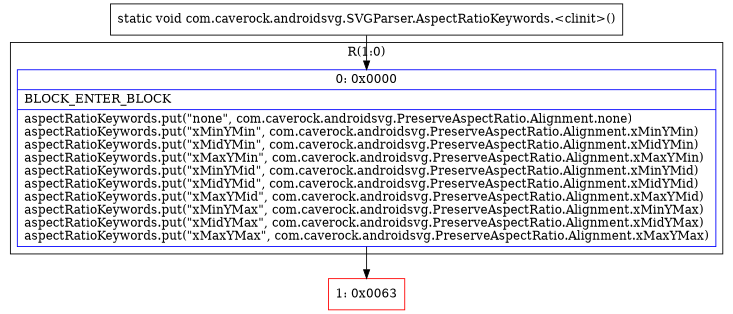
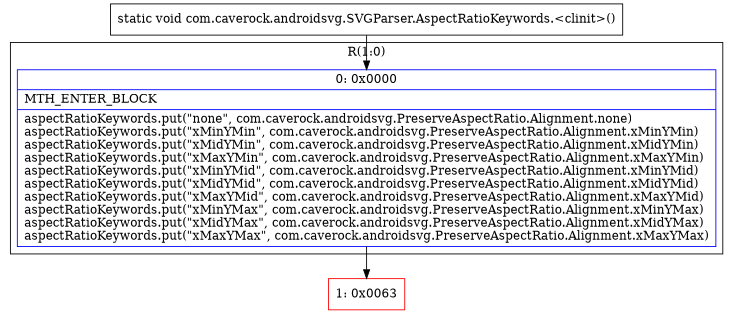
(98, 99) -> (91, 99)
